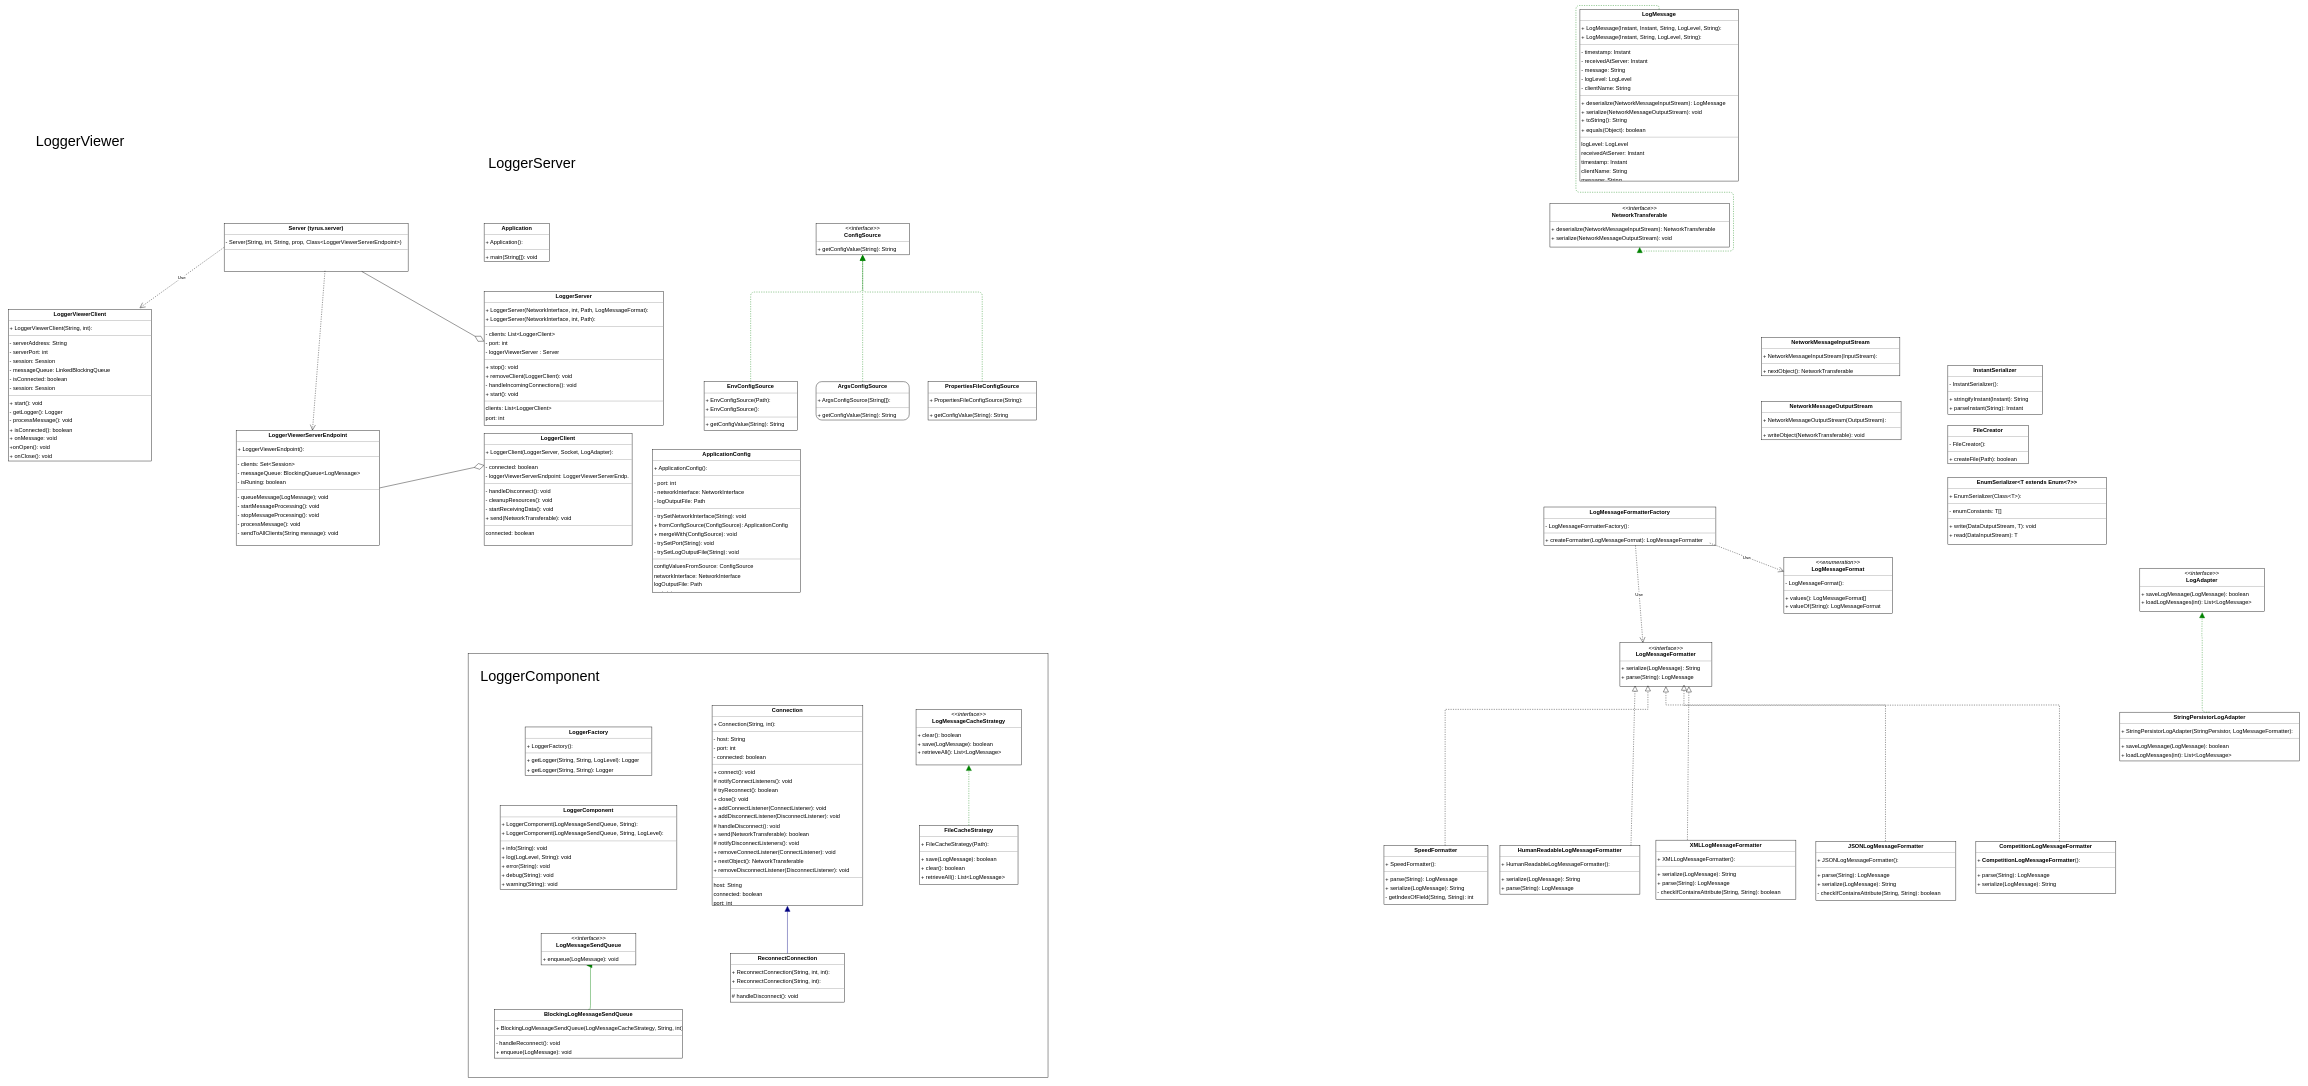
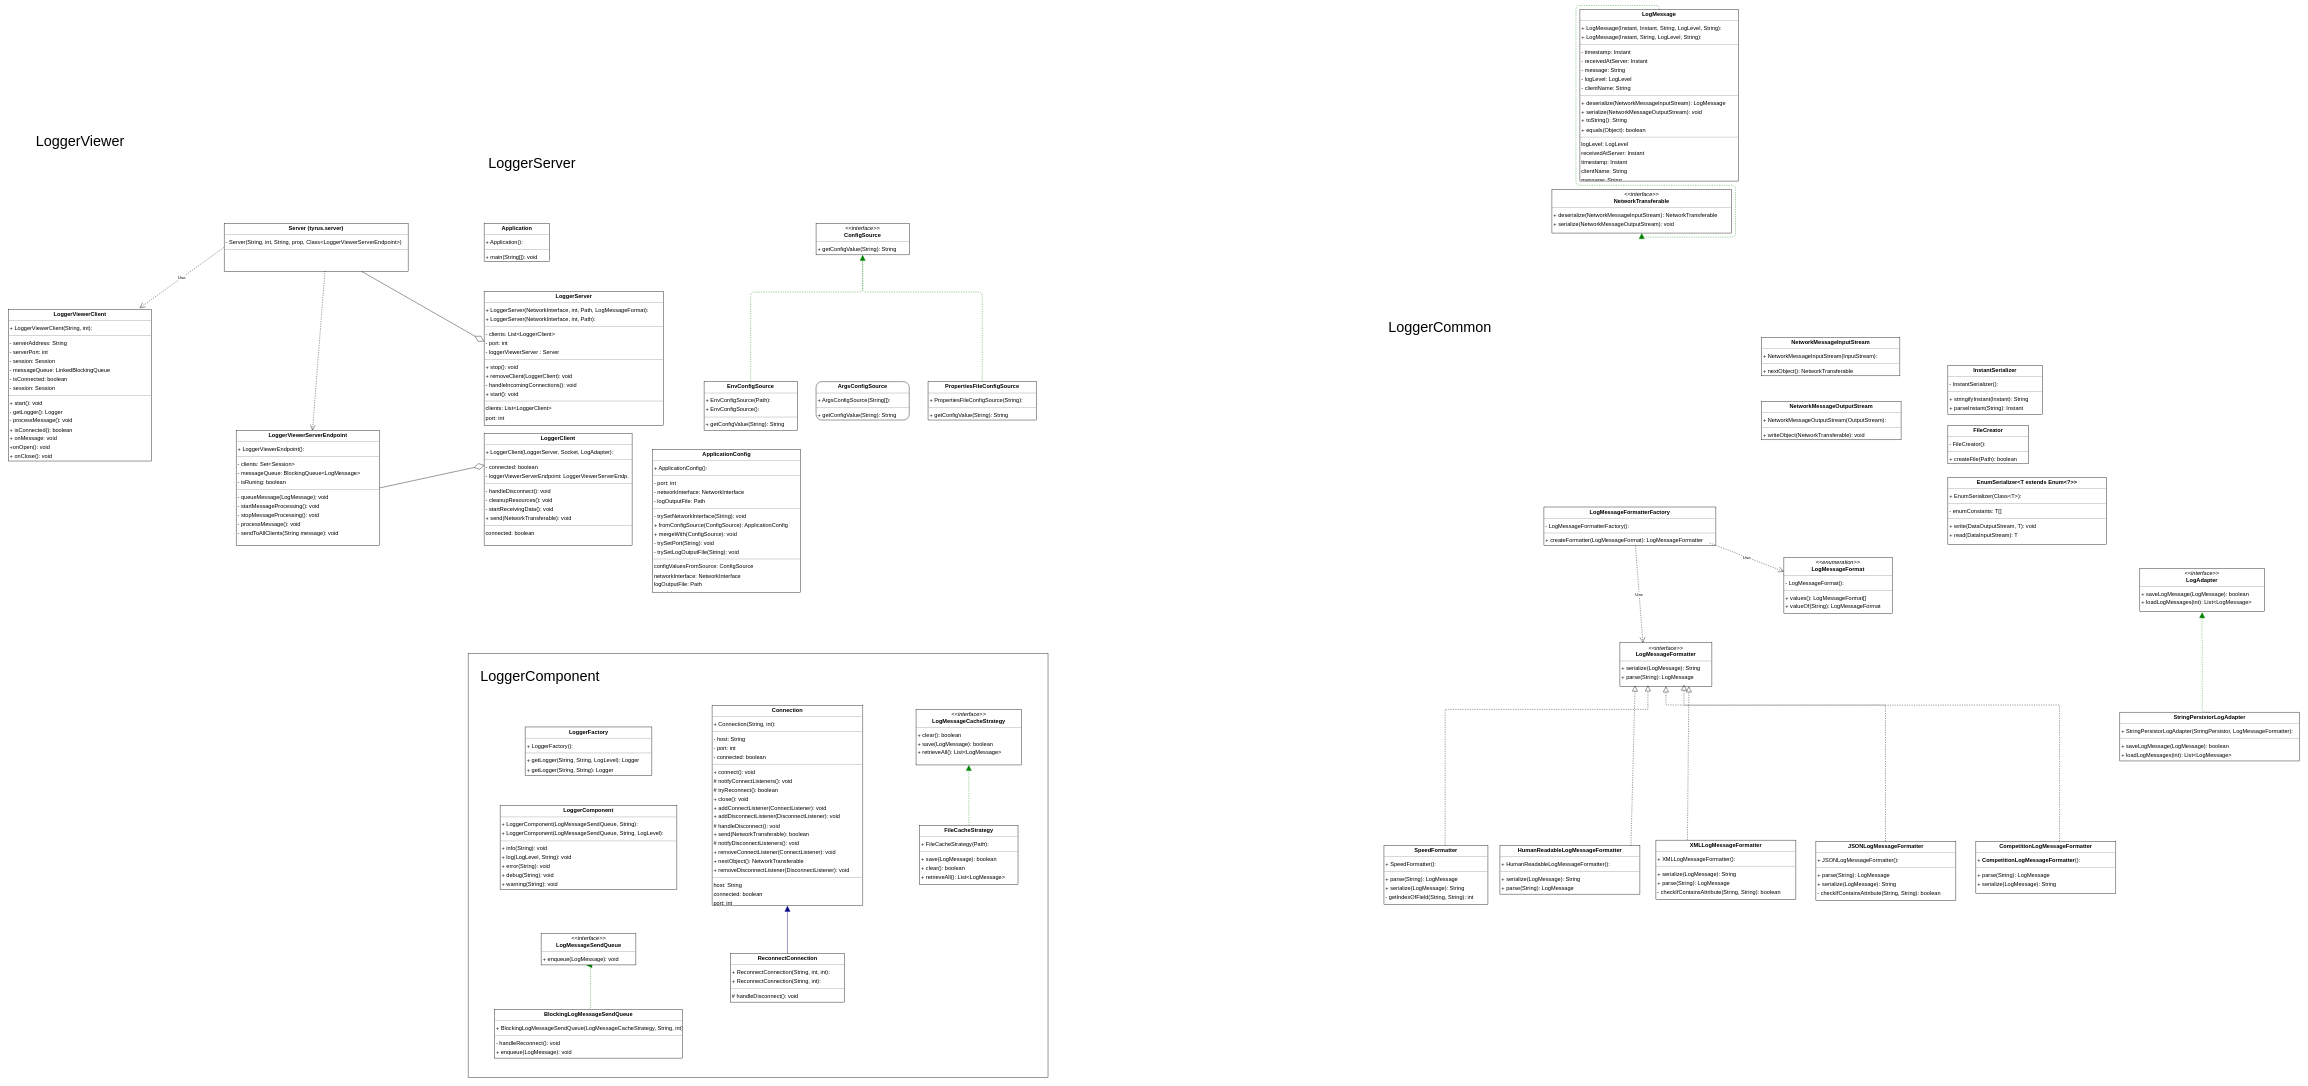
(1640, 225) -> (1642, 211)
none -> (1440, 327)
(863, 338) -> none
(591, 984) -> (591, 984)
